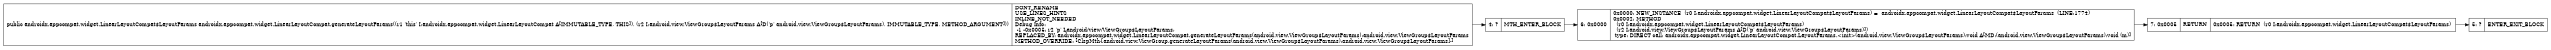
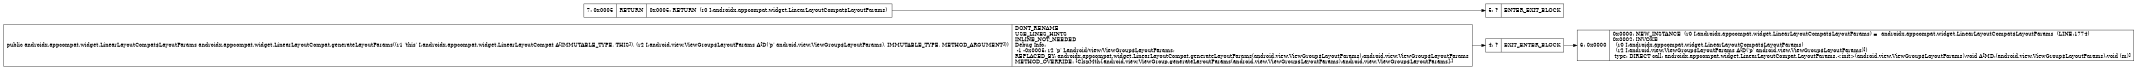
(1639, 19) -> (1637, 40)
(1533, 25) -> (1532, 45)
(2139, 25) -> none
